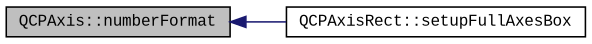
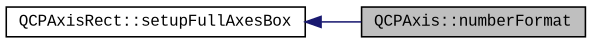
(266, 22) -> (341, 22)
